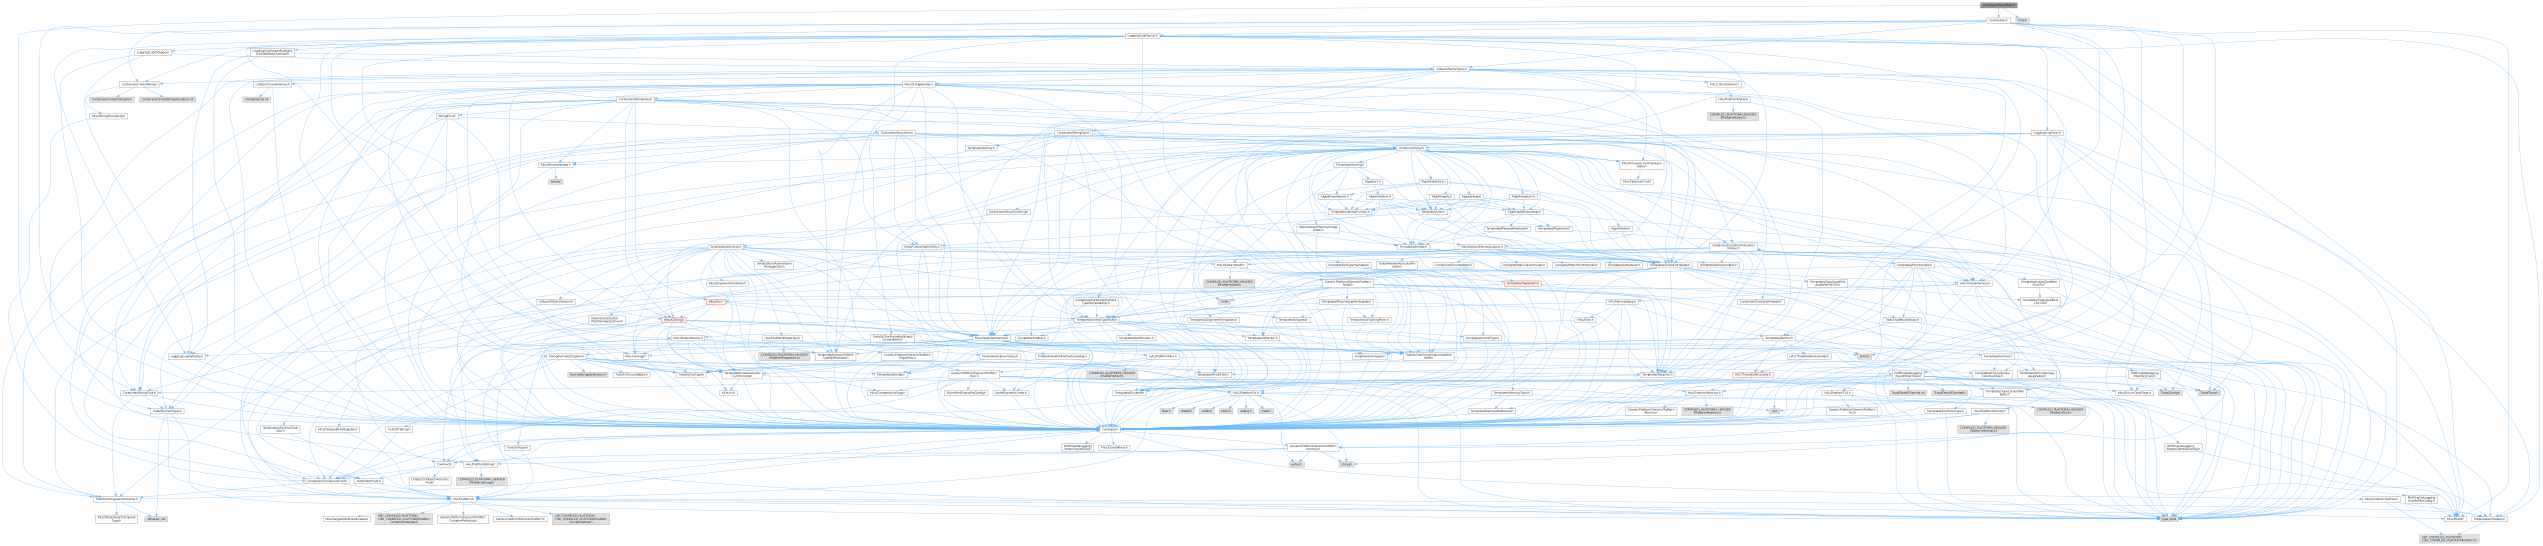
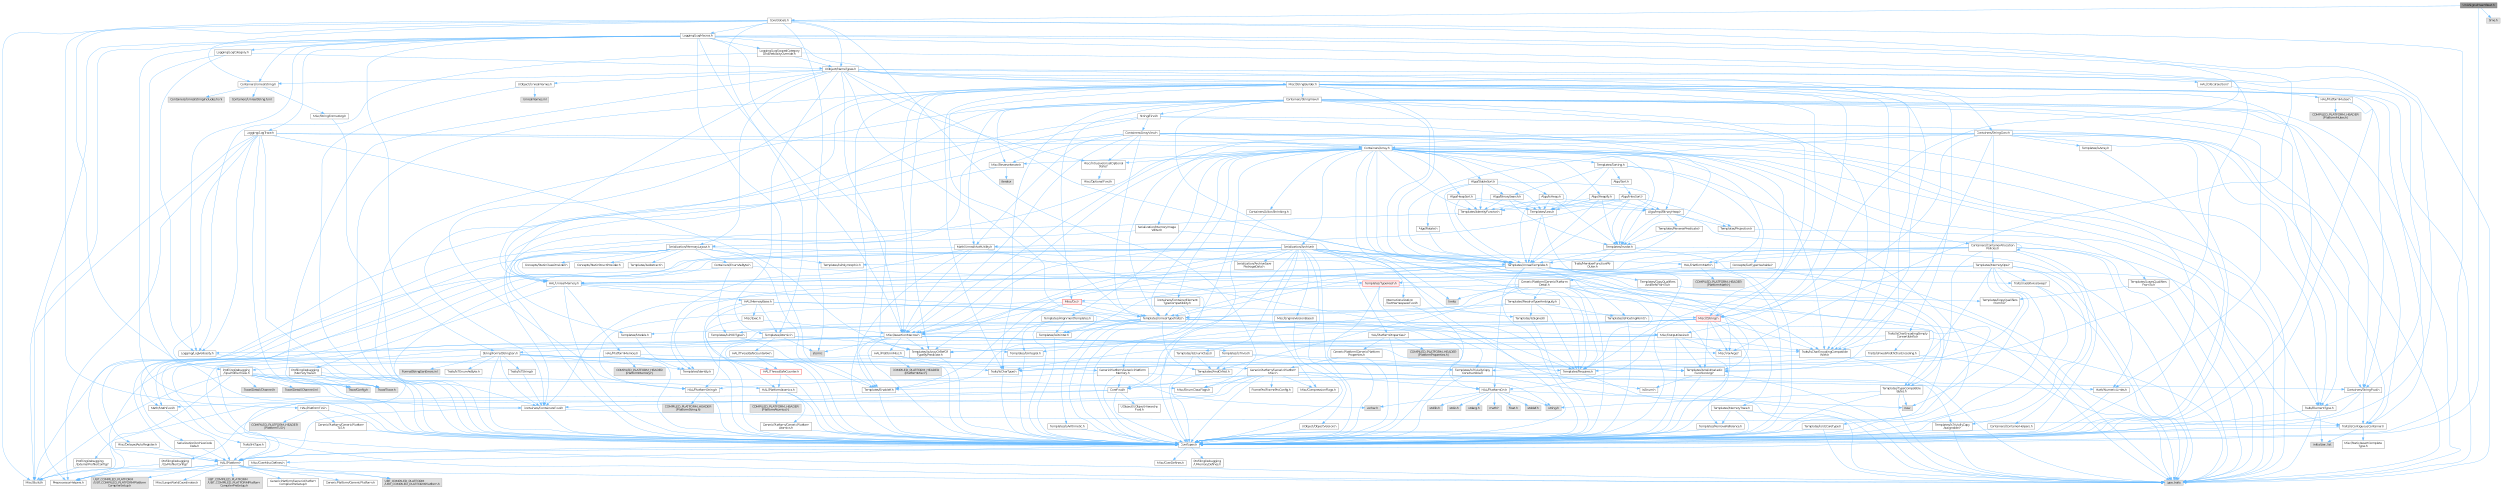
(799, 272) -> none
(1203, 438) -> (1122, 424)
(2472, 528) -> (313, 473)
